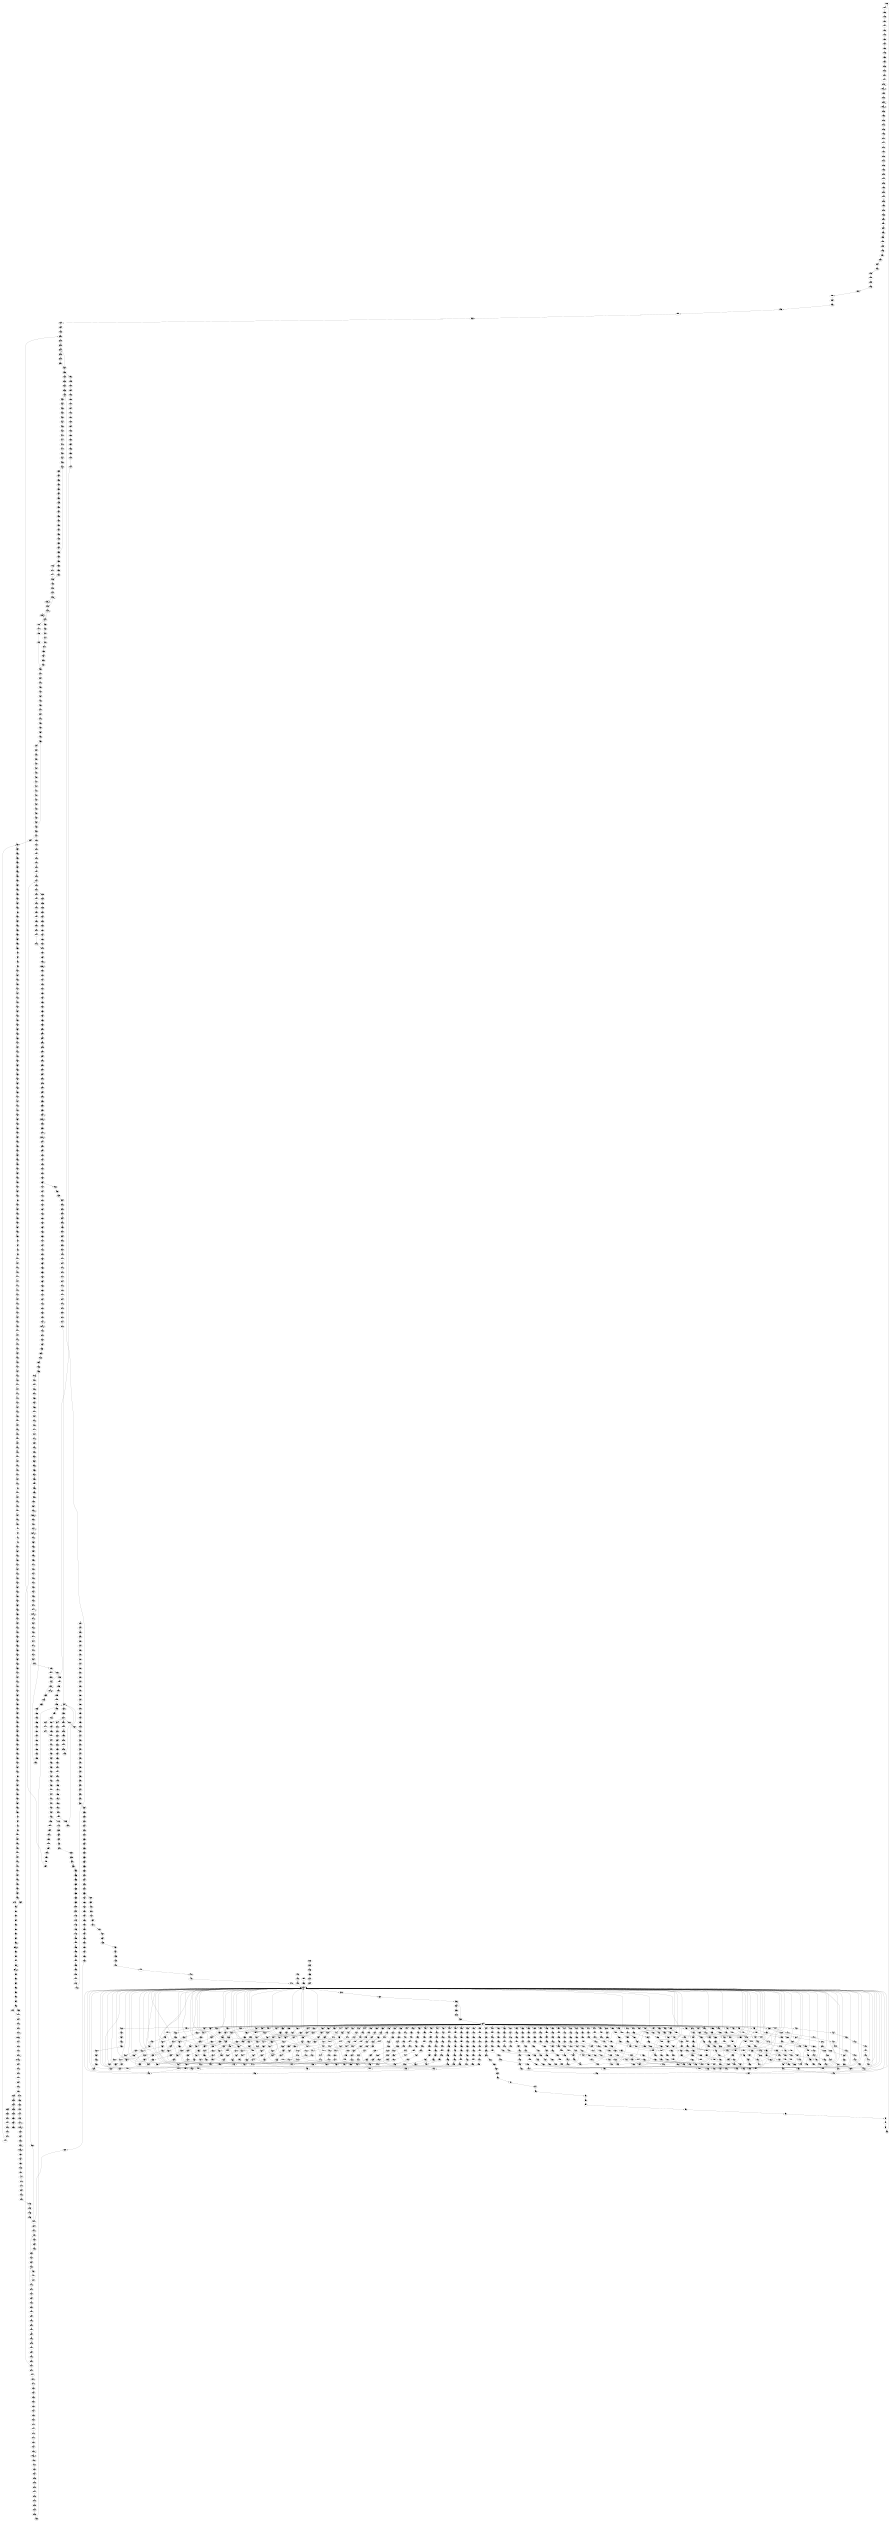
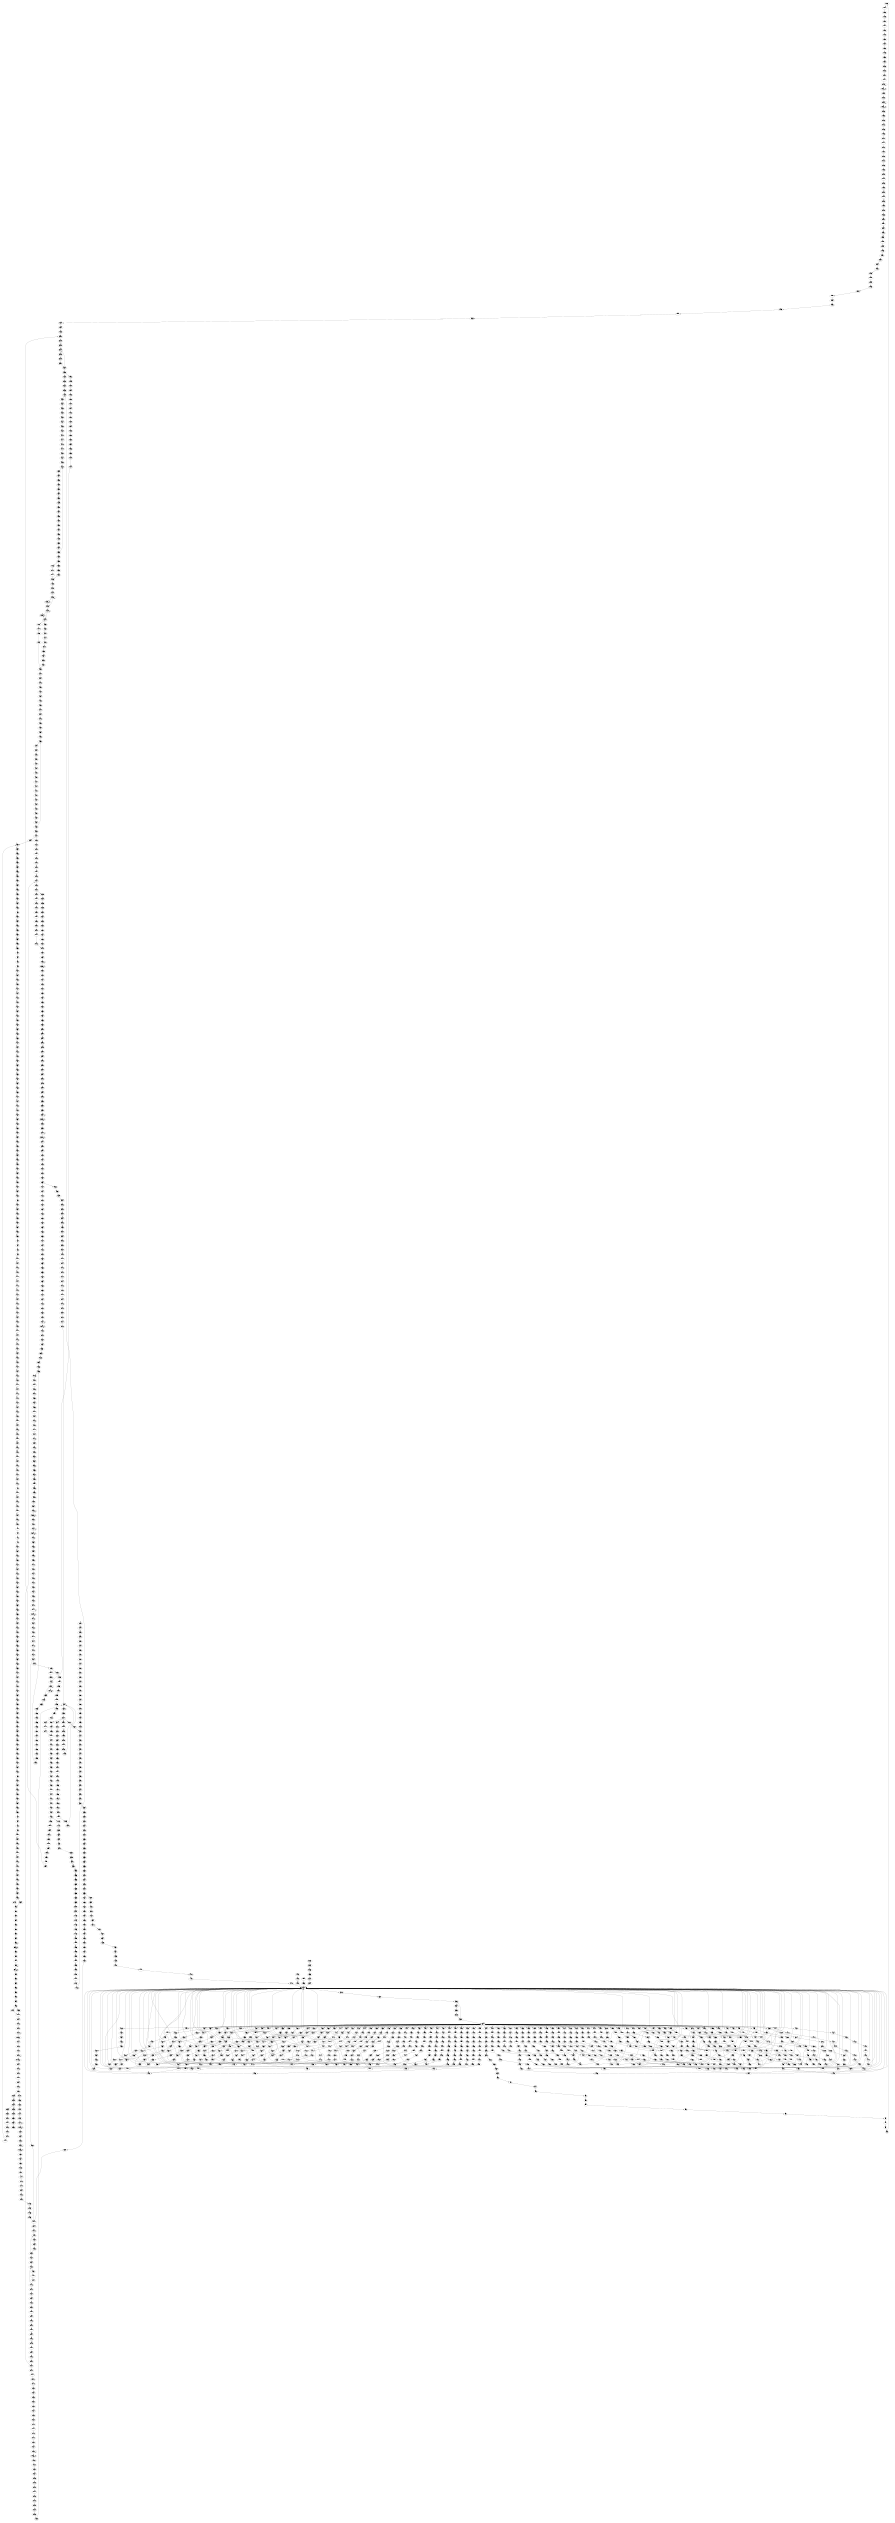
(323, 2051) -> none
